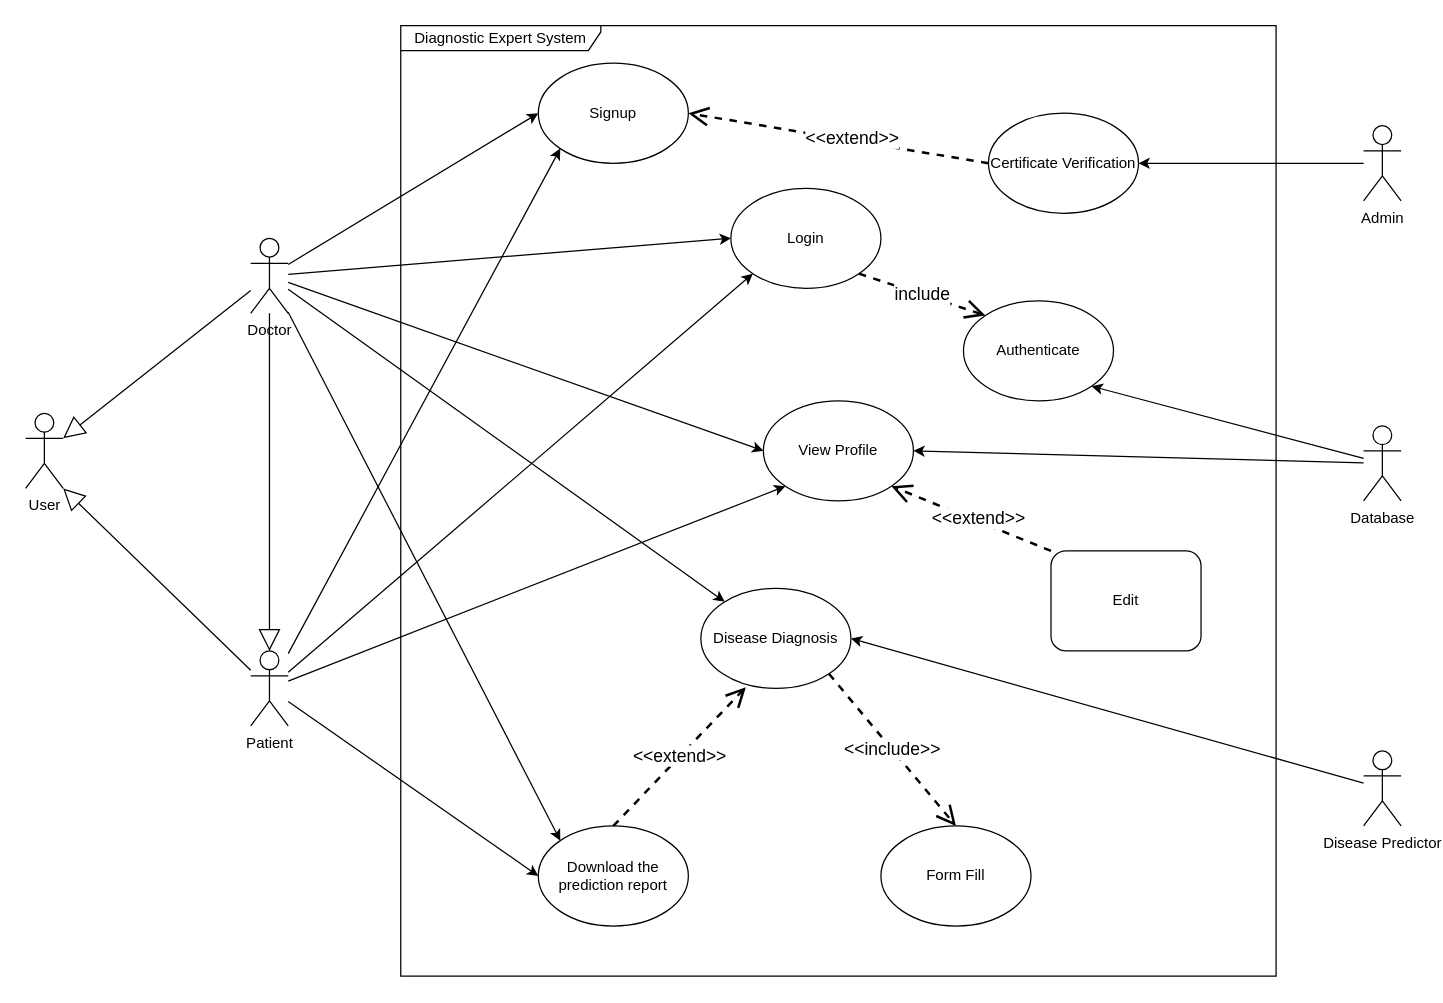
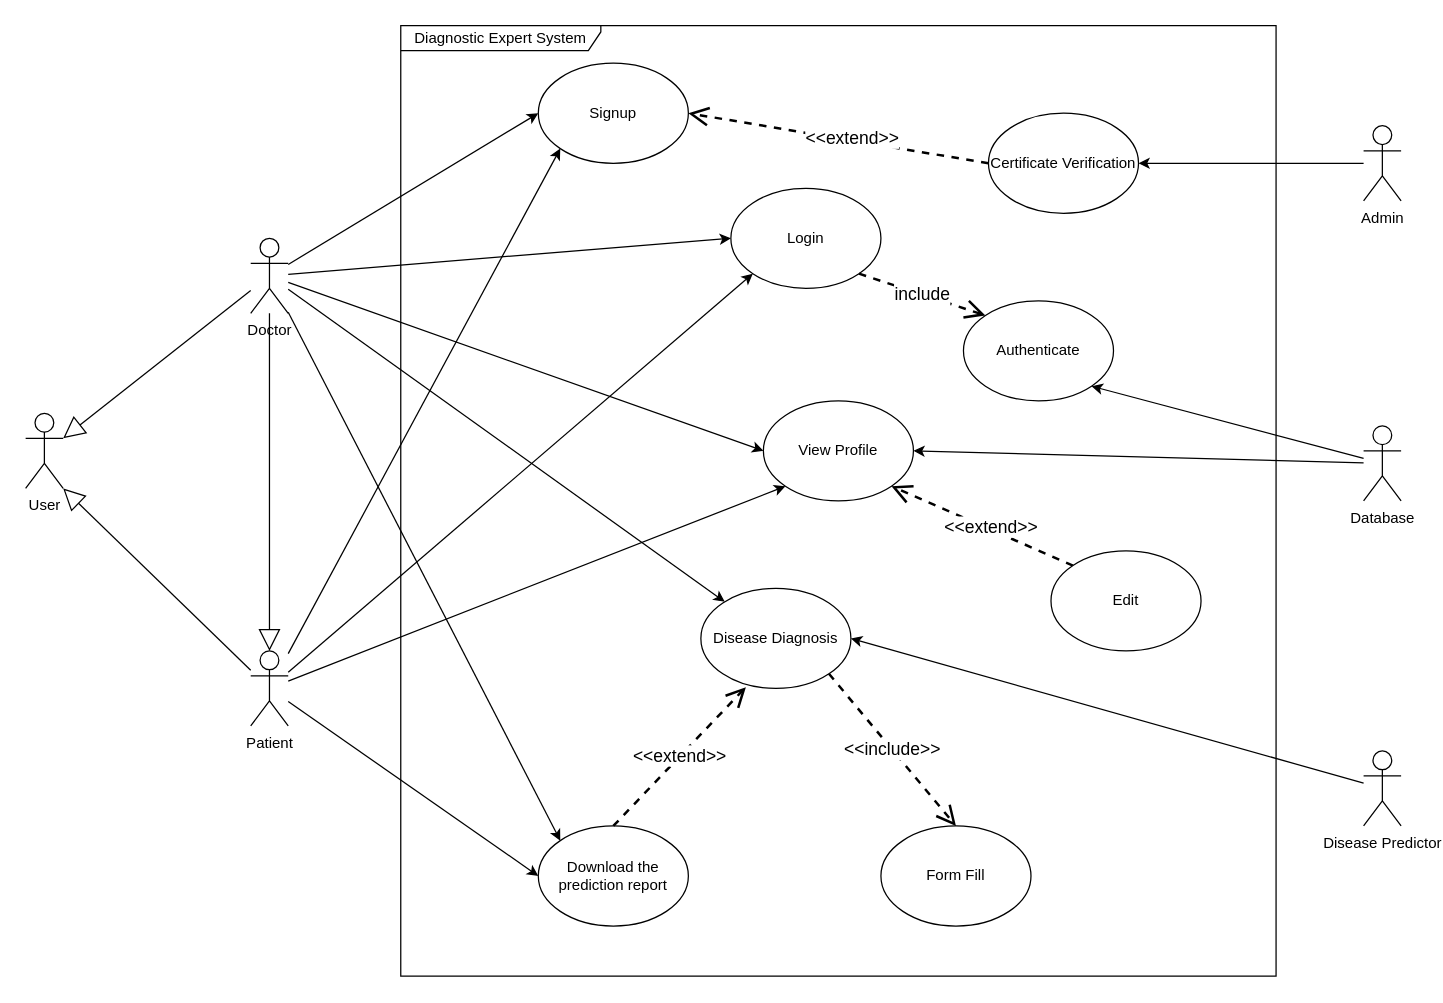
(1126, 601) -> (1126, 601)
